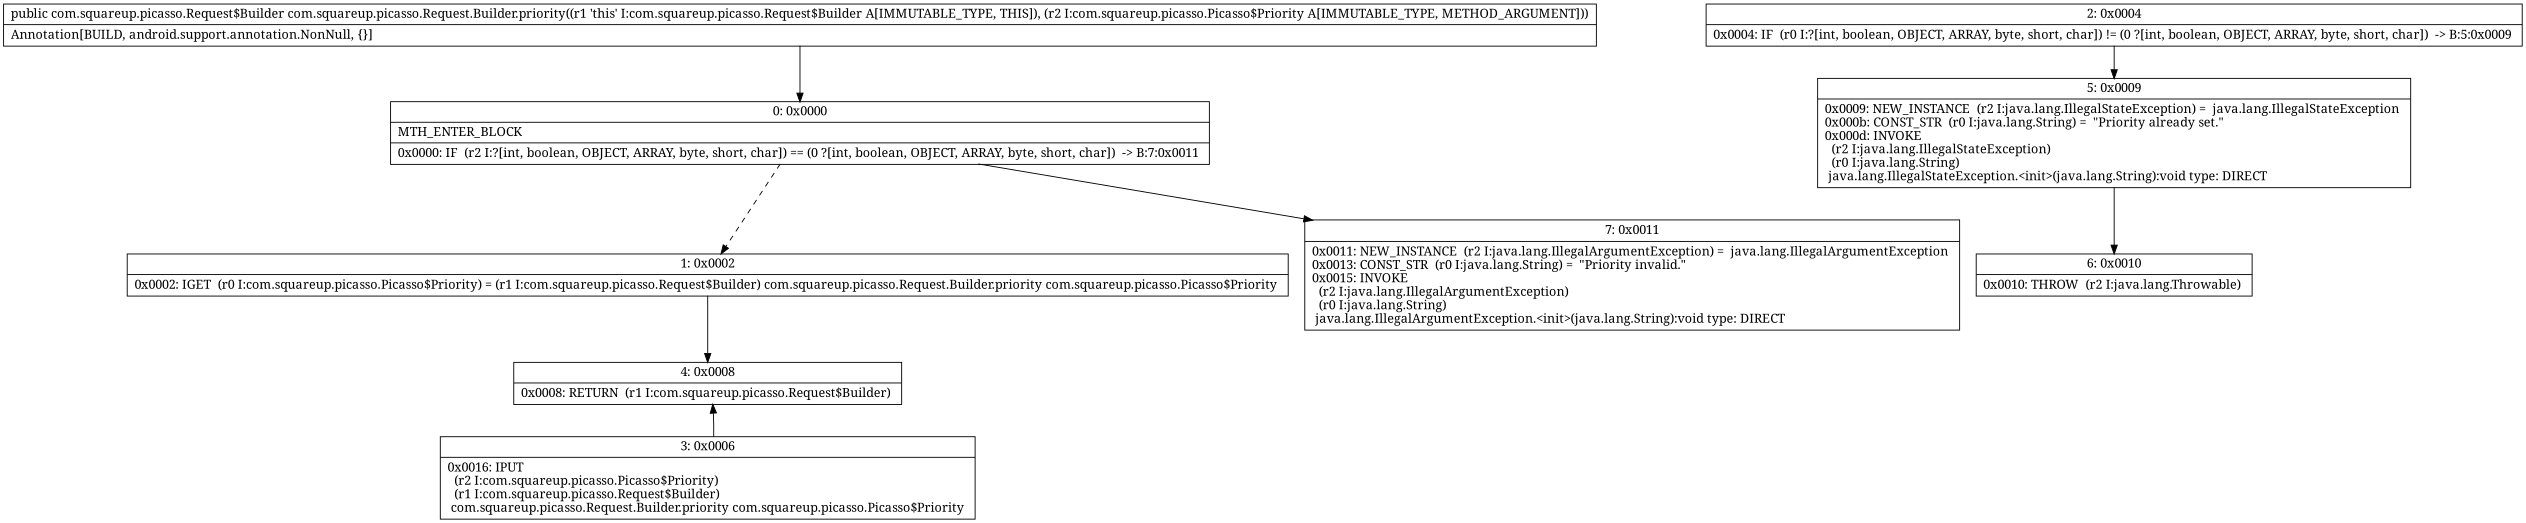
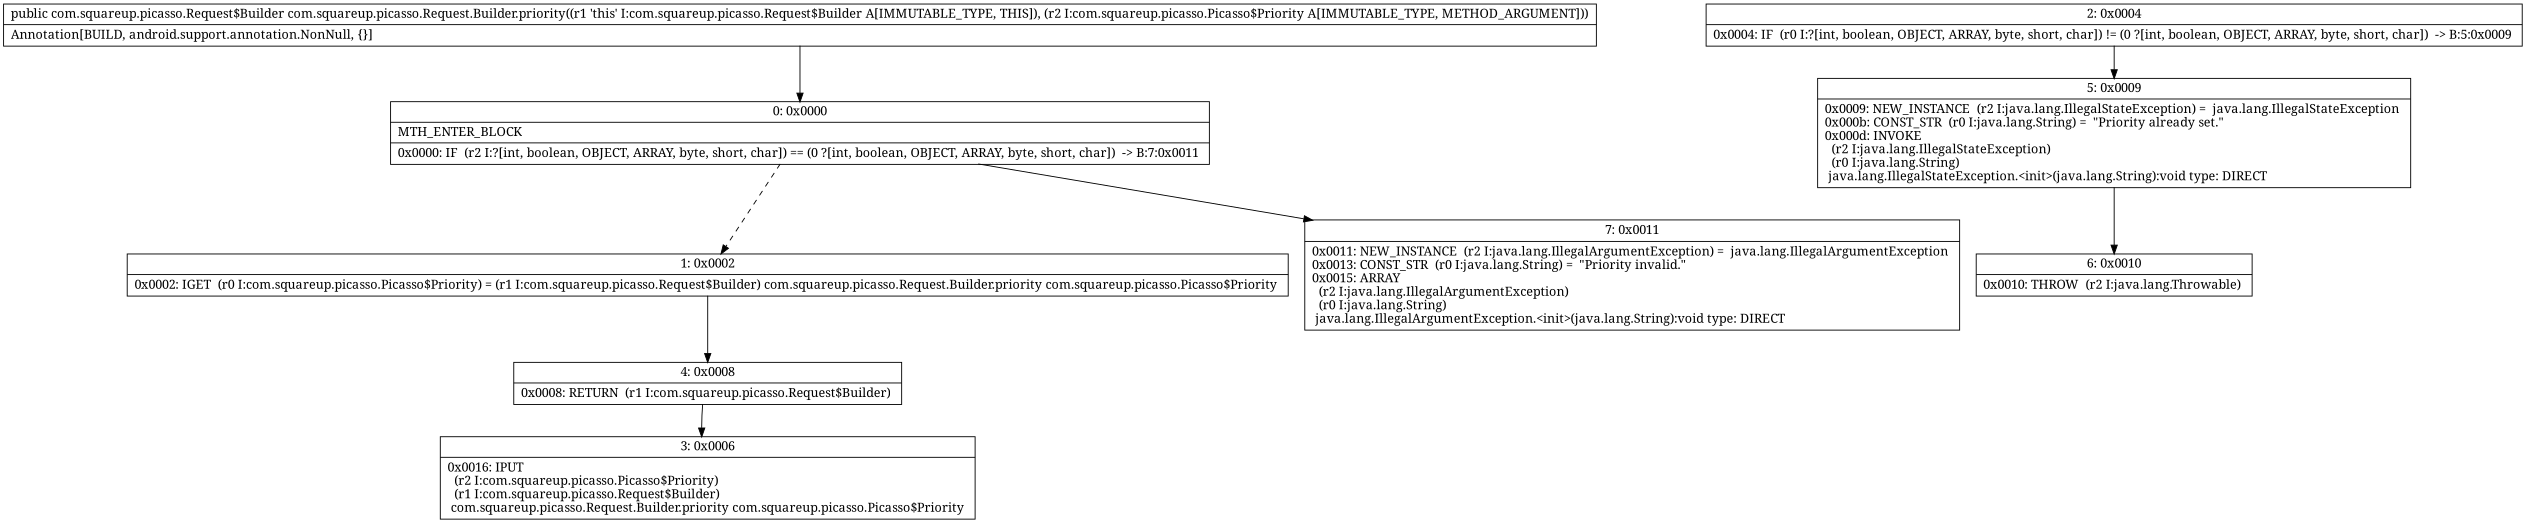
(1363, 279) -> (1360, 279)
(714, 425) -> (702, 416)
